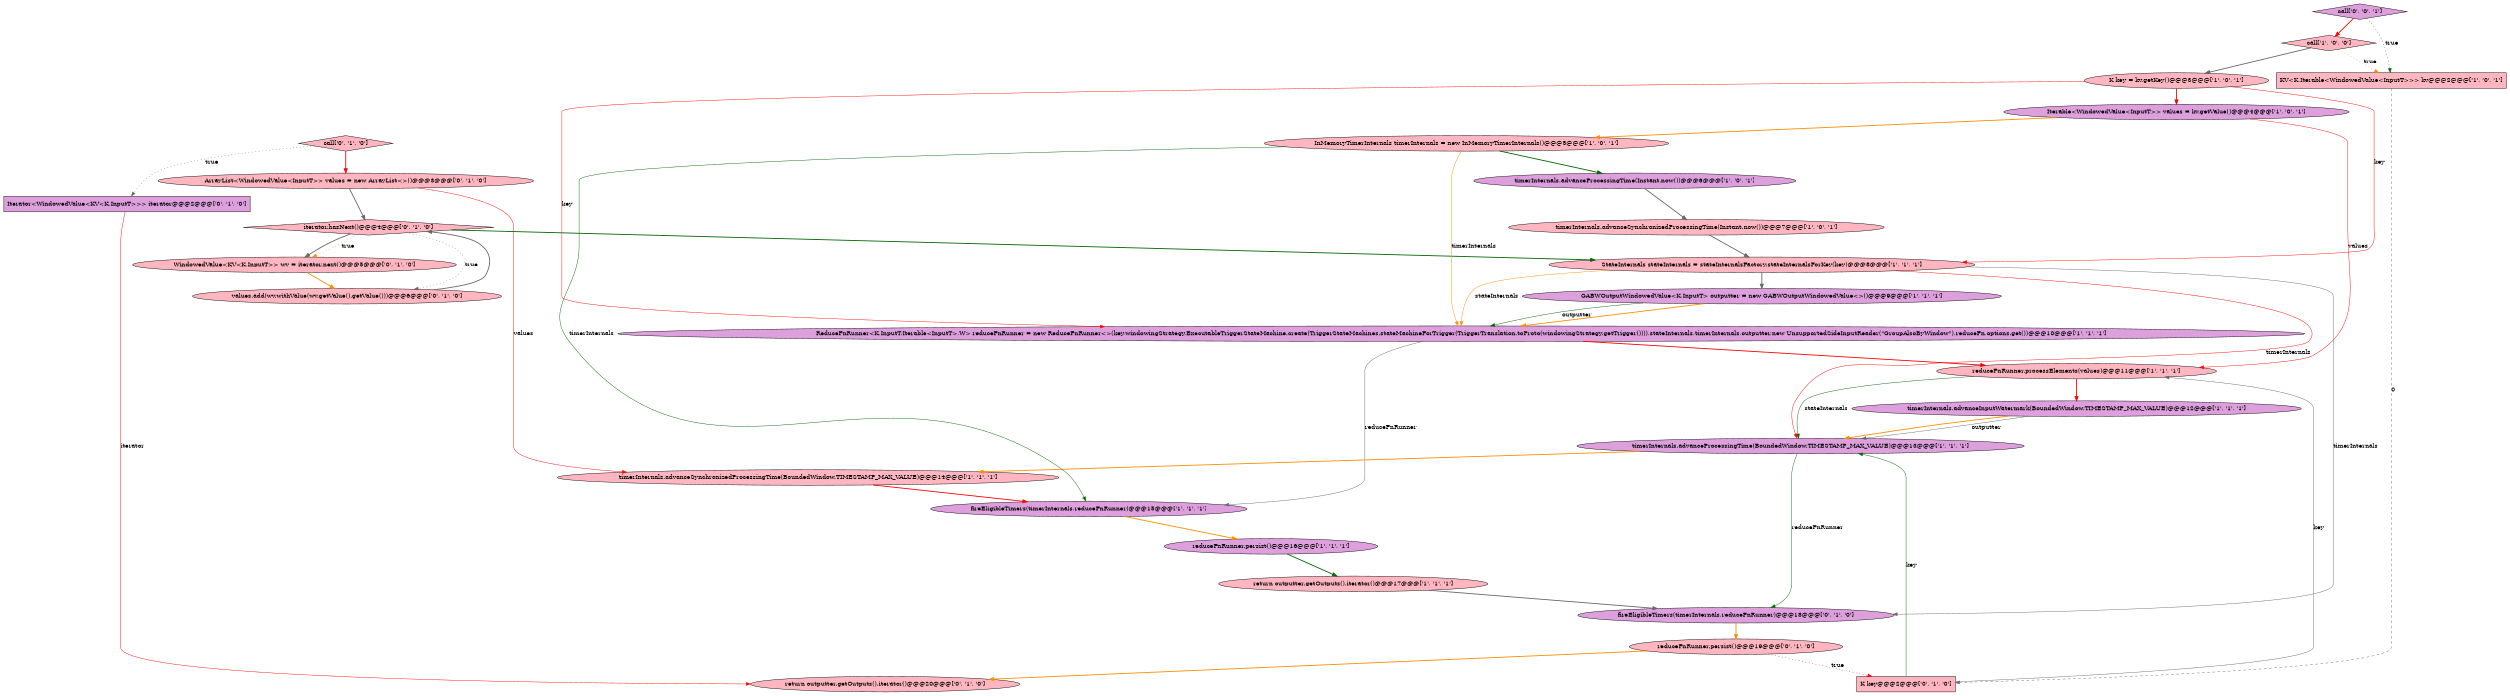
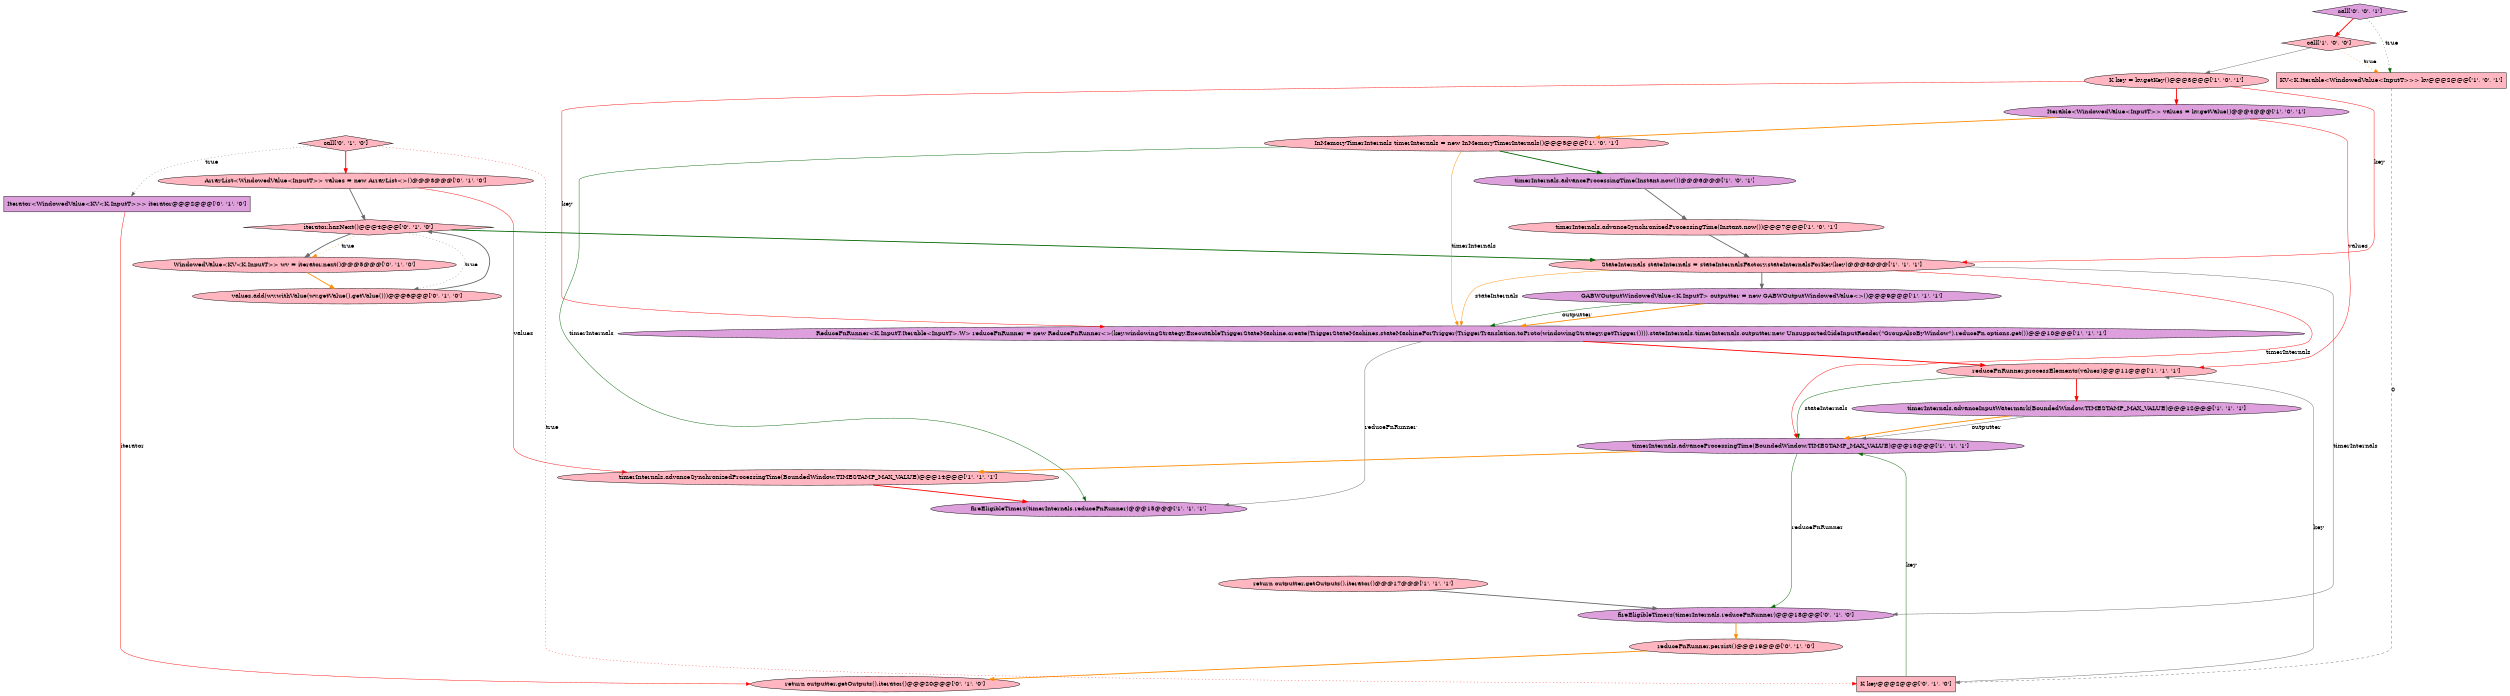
(2260, 60) -> (2260, 60)
(1271, 546) -> none
(1818, 665) -> (877, 673)
